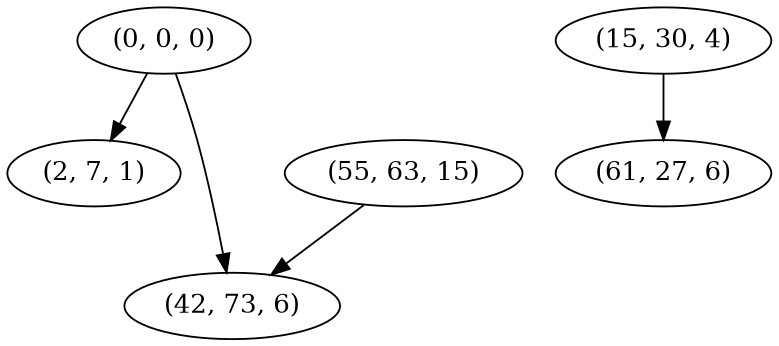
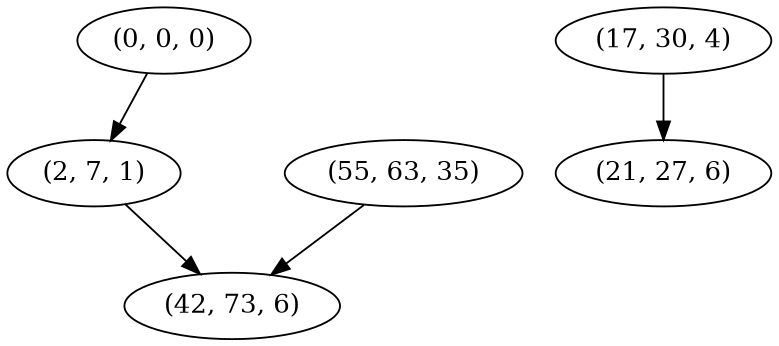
(664, 41) -> (664, 41)
(203, 163) -> (156, 233)
(404, 173) -> (404, 173)
(664, 173) -> (664, 173)
